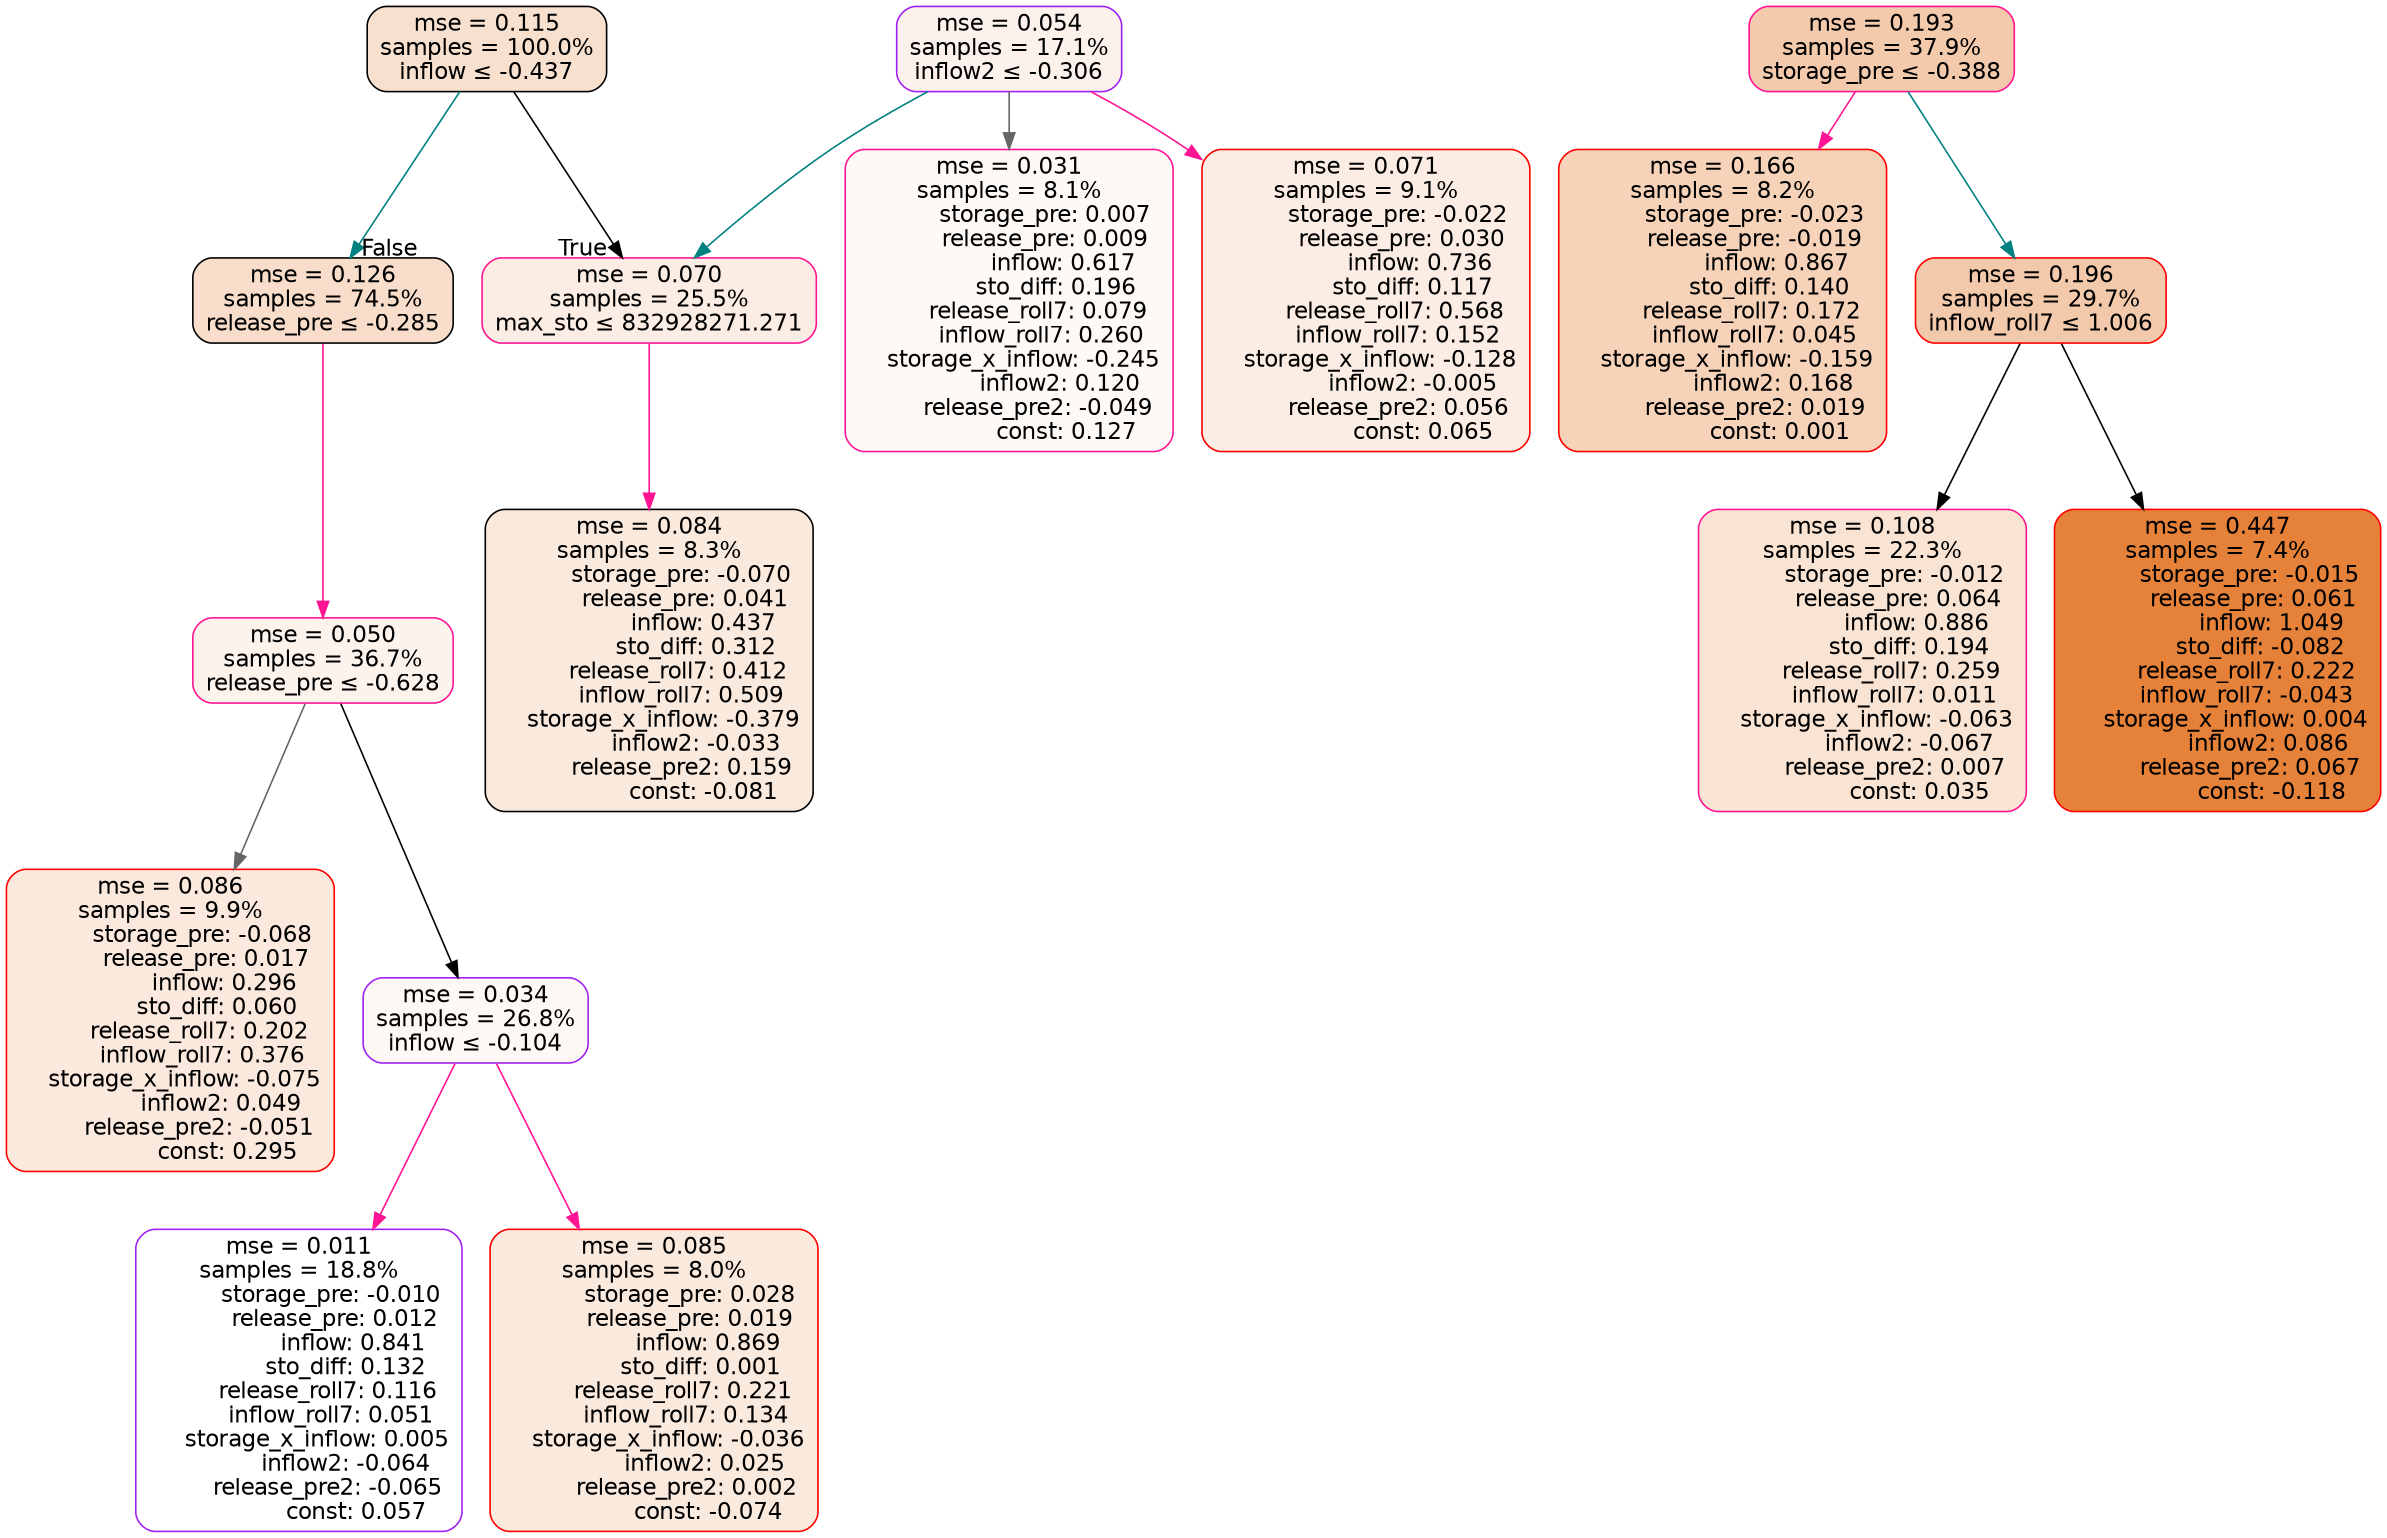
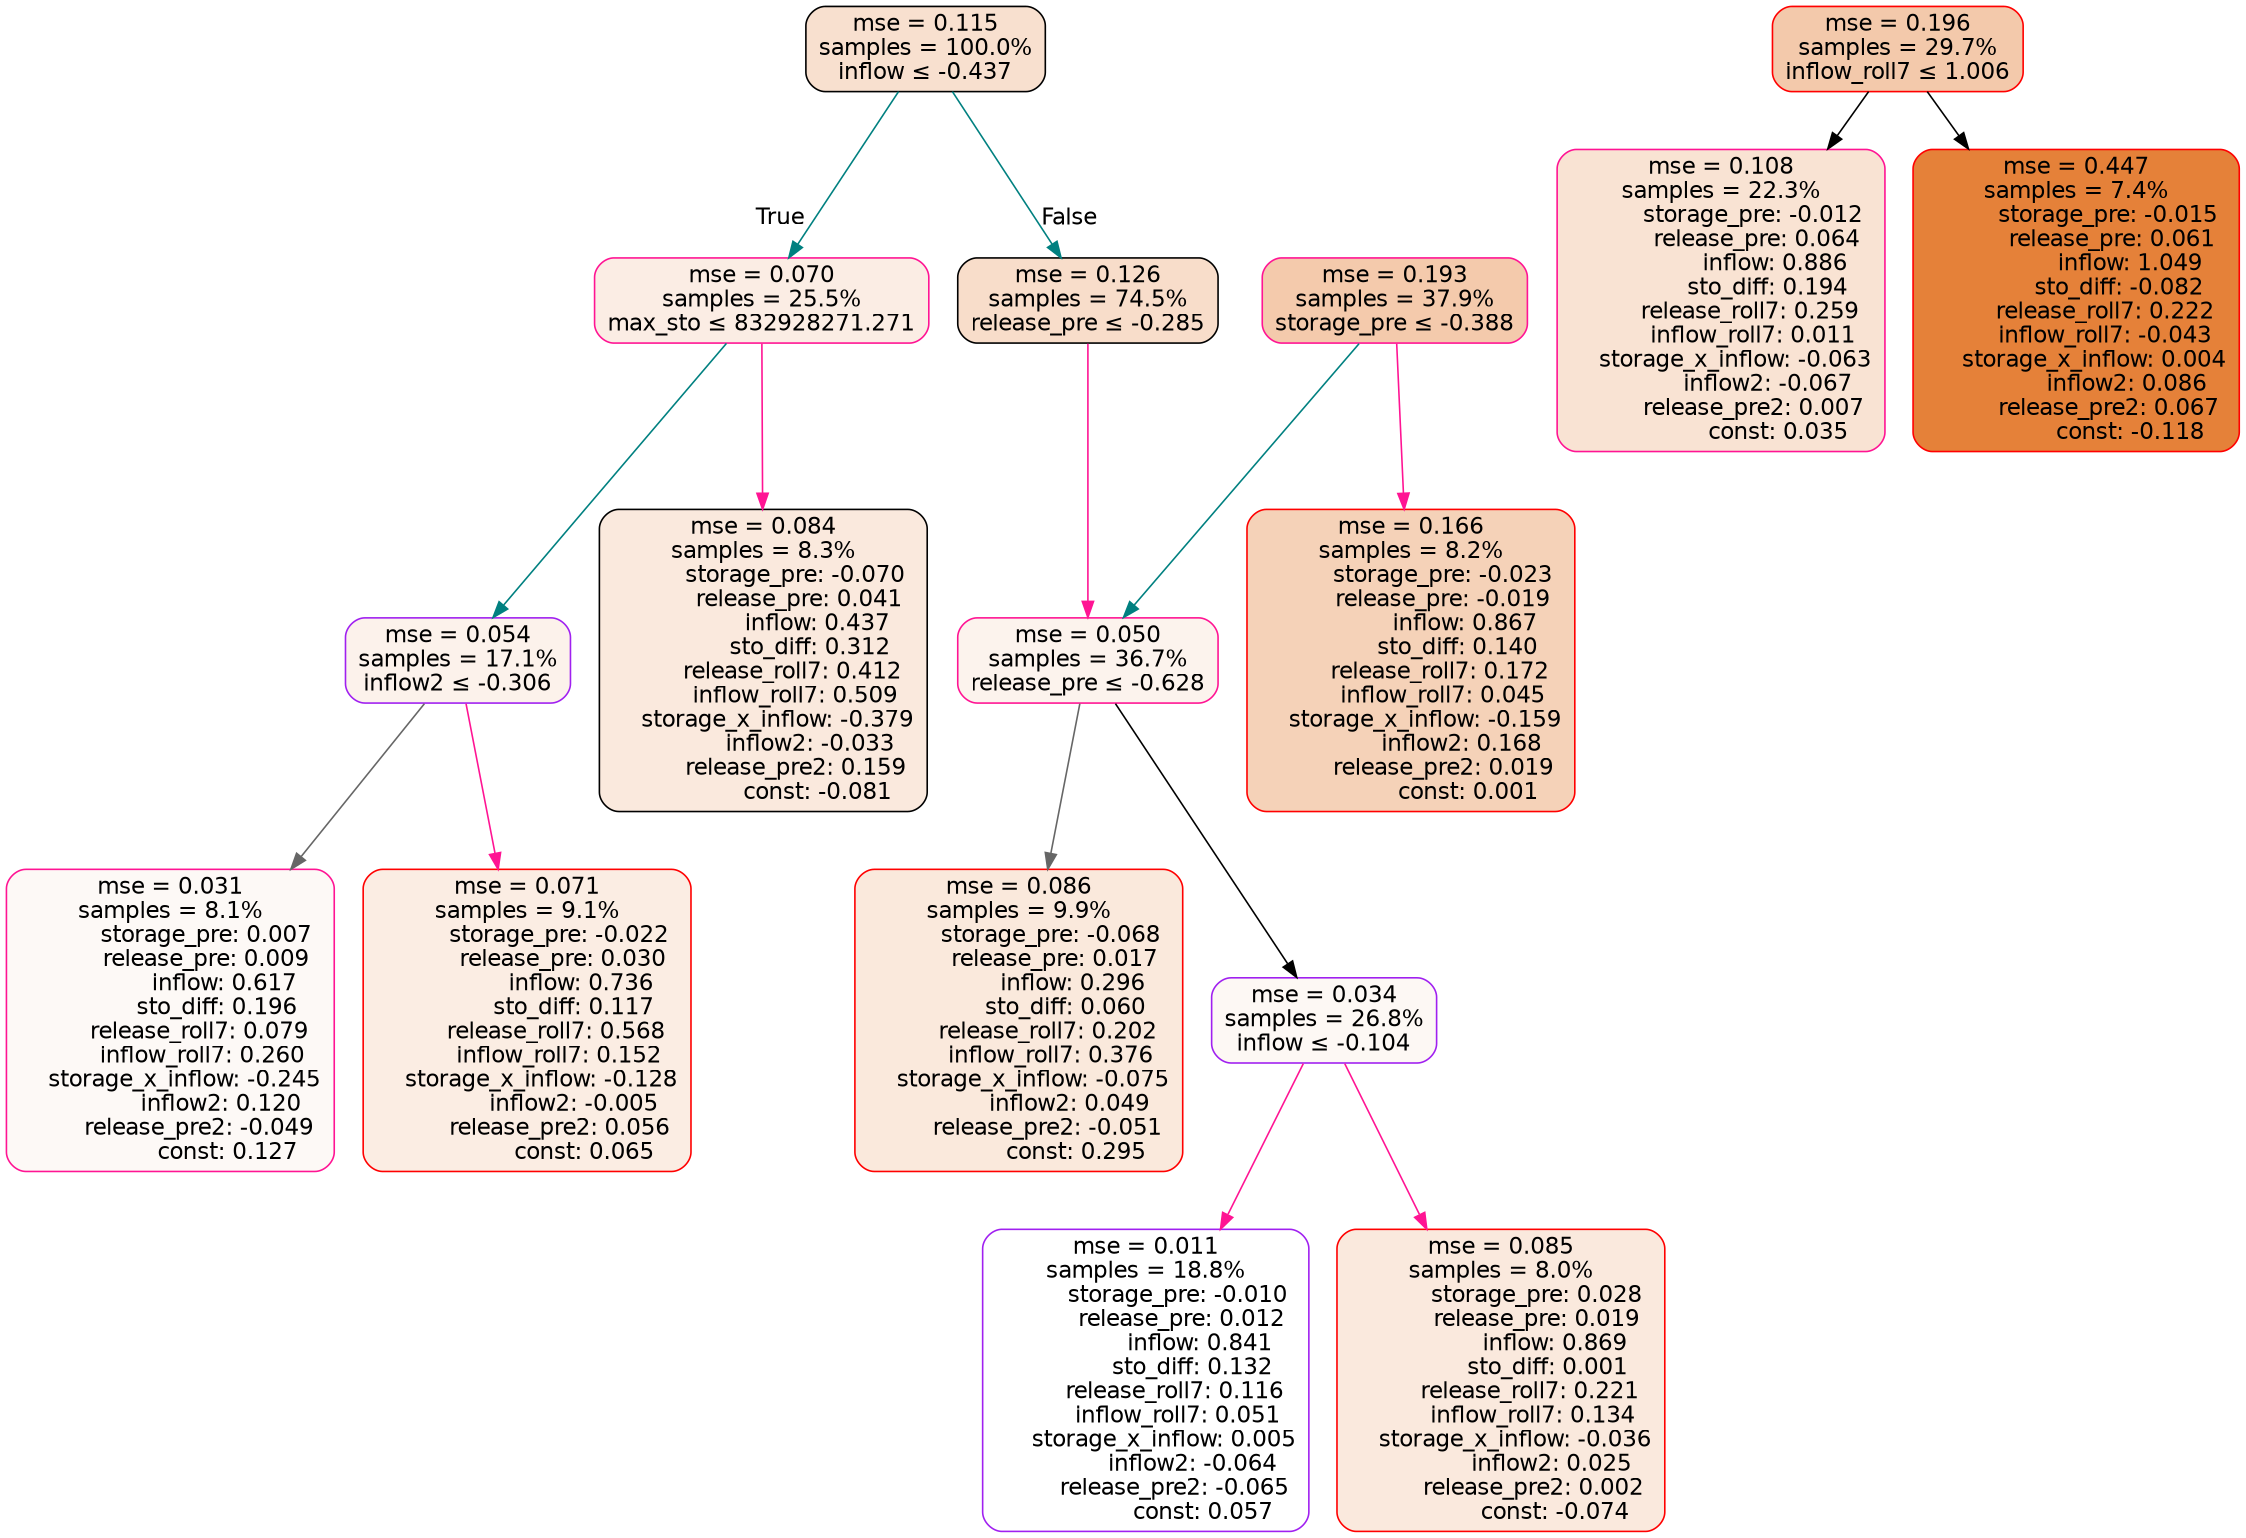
(812, 162) -> (615, 474)
(564, 168) -> (848, 168)
(1957, 168) -> (1247, 474)
